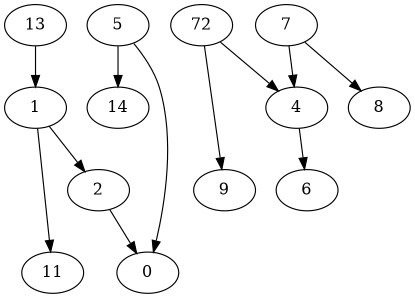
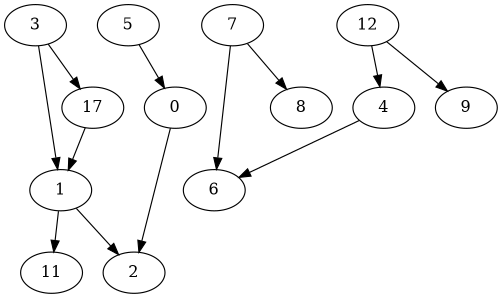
none -> (36, 25)
(36, 25) -> (93, 108)
(202, 25) -> (368, 25)
(291, 60) -> (224, 102)
(118, 108) -> none
(120, 227) -> (156, 185)
